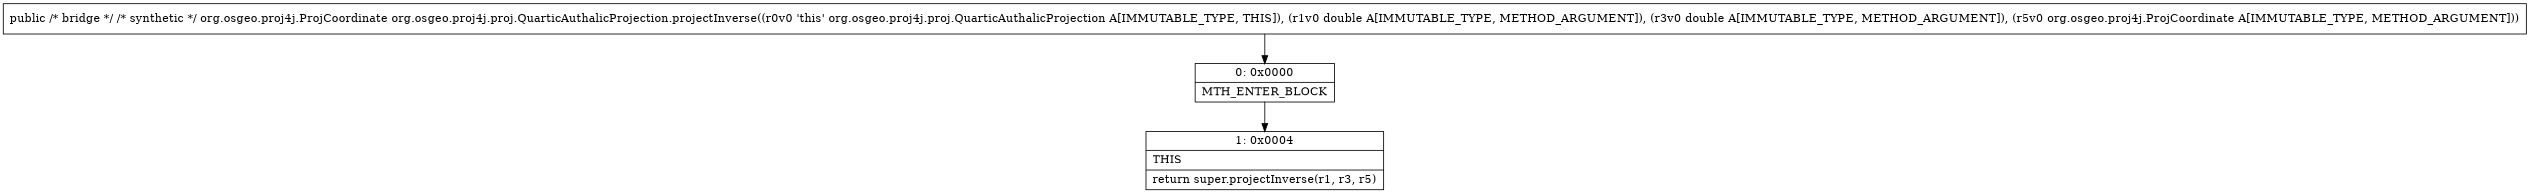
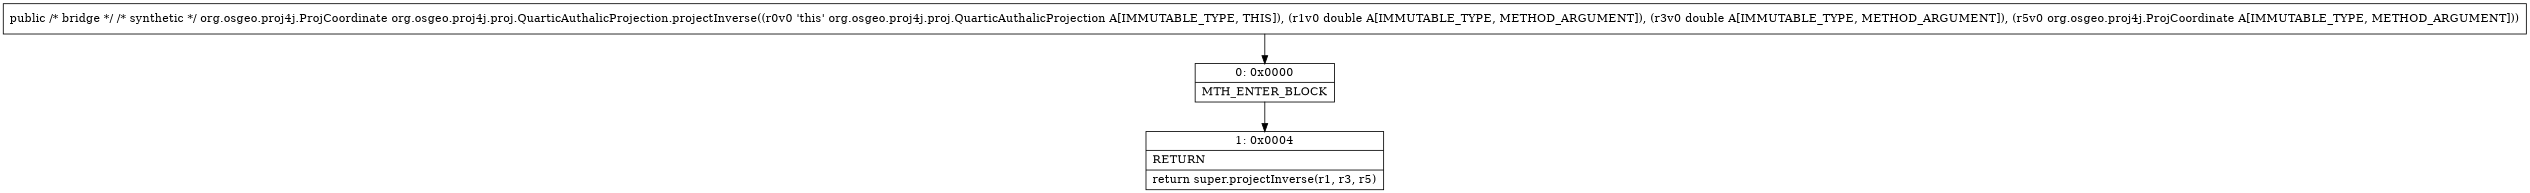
(1168, 160) -> (1179, 160)
